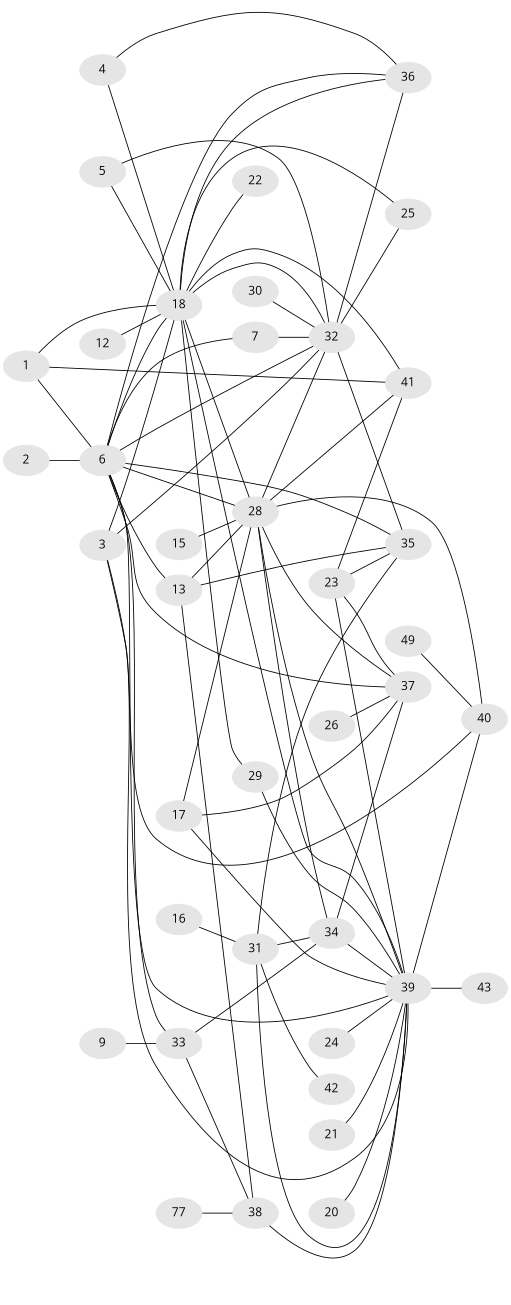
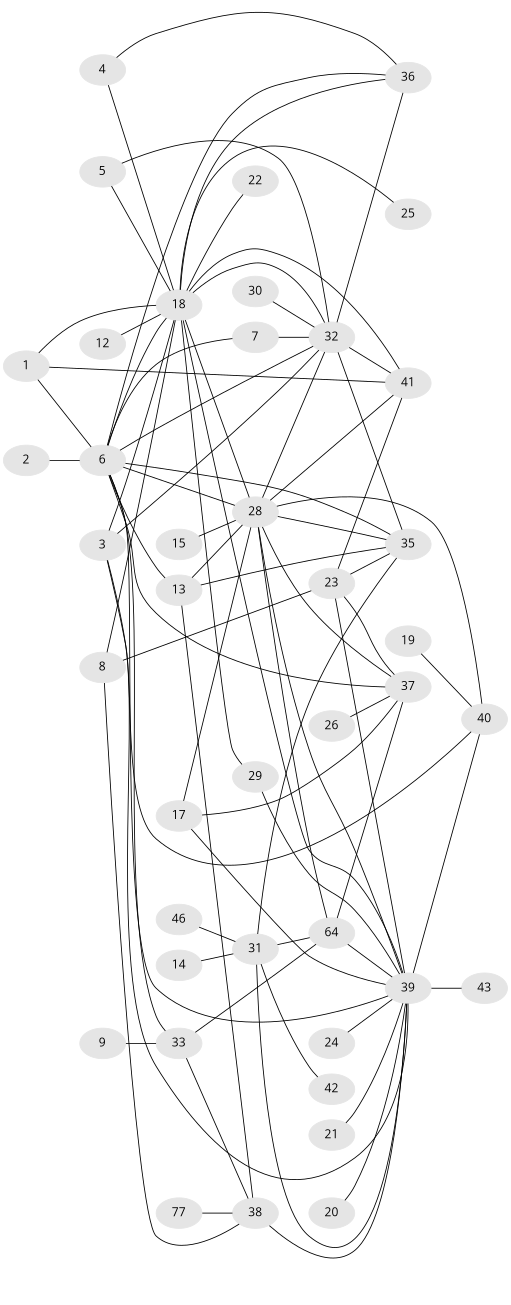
(370, 276) -> (370, 360)
none -> (332, 528)
(408, 641) -> (408, 641)
none -> (103, 668)
(179, 920) -> (179, 920)
(332, 933) -> (332, 933)
none -> (179, 965)
